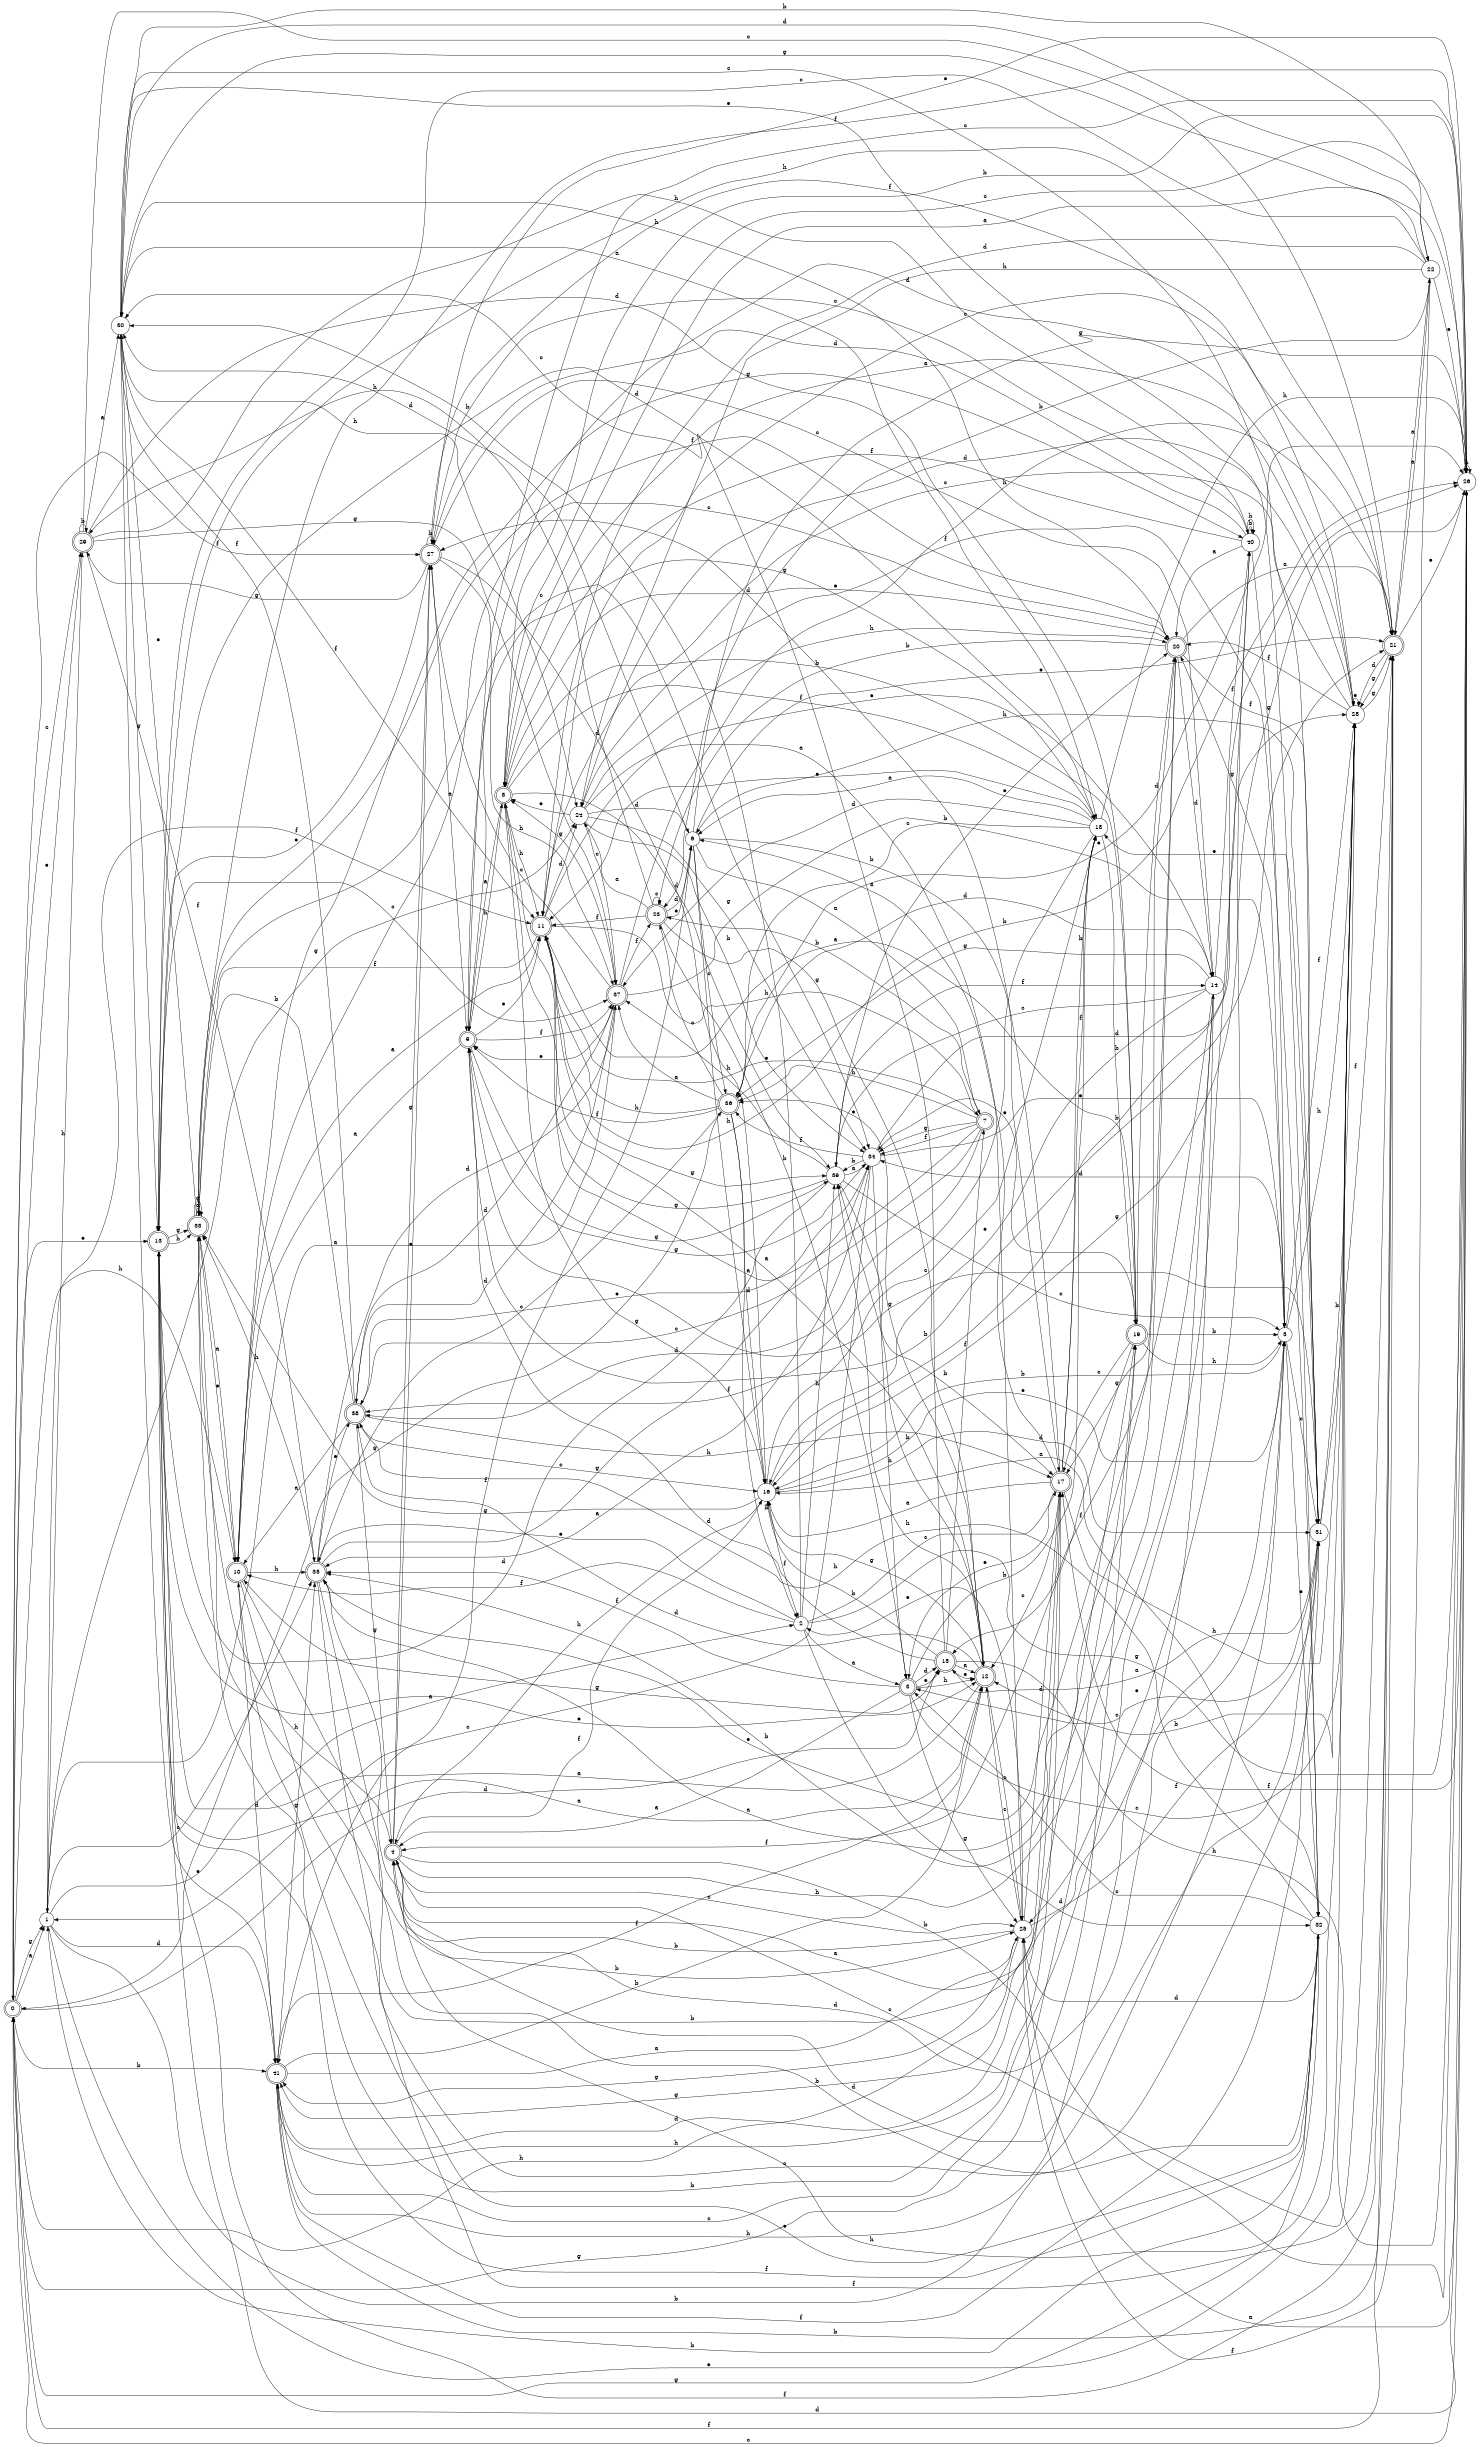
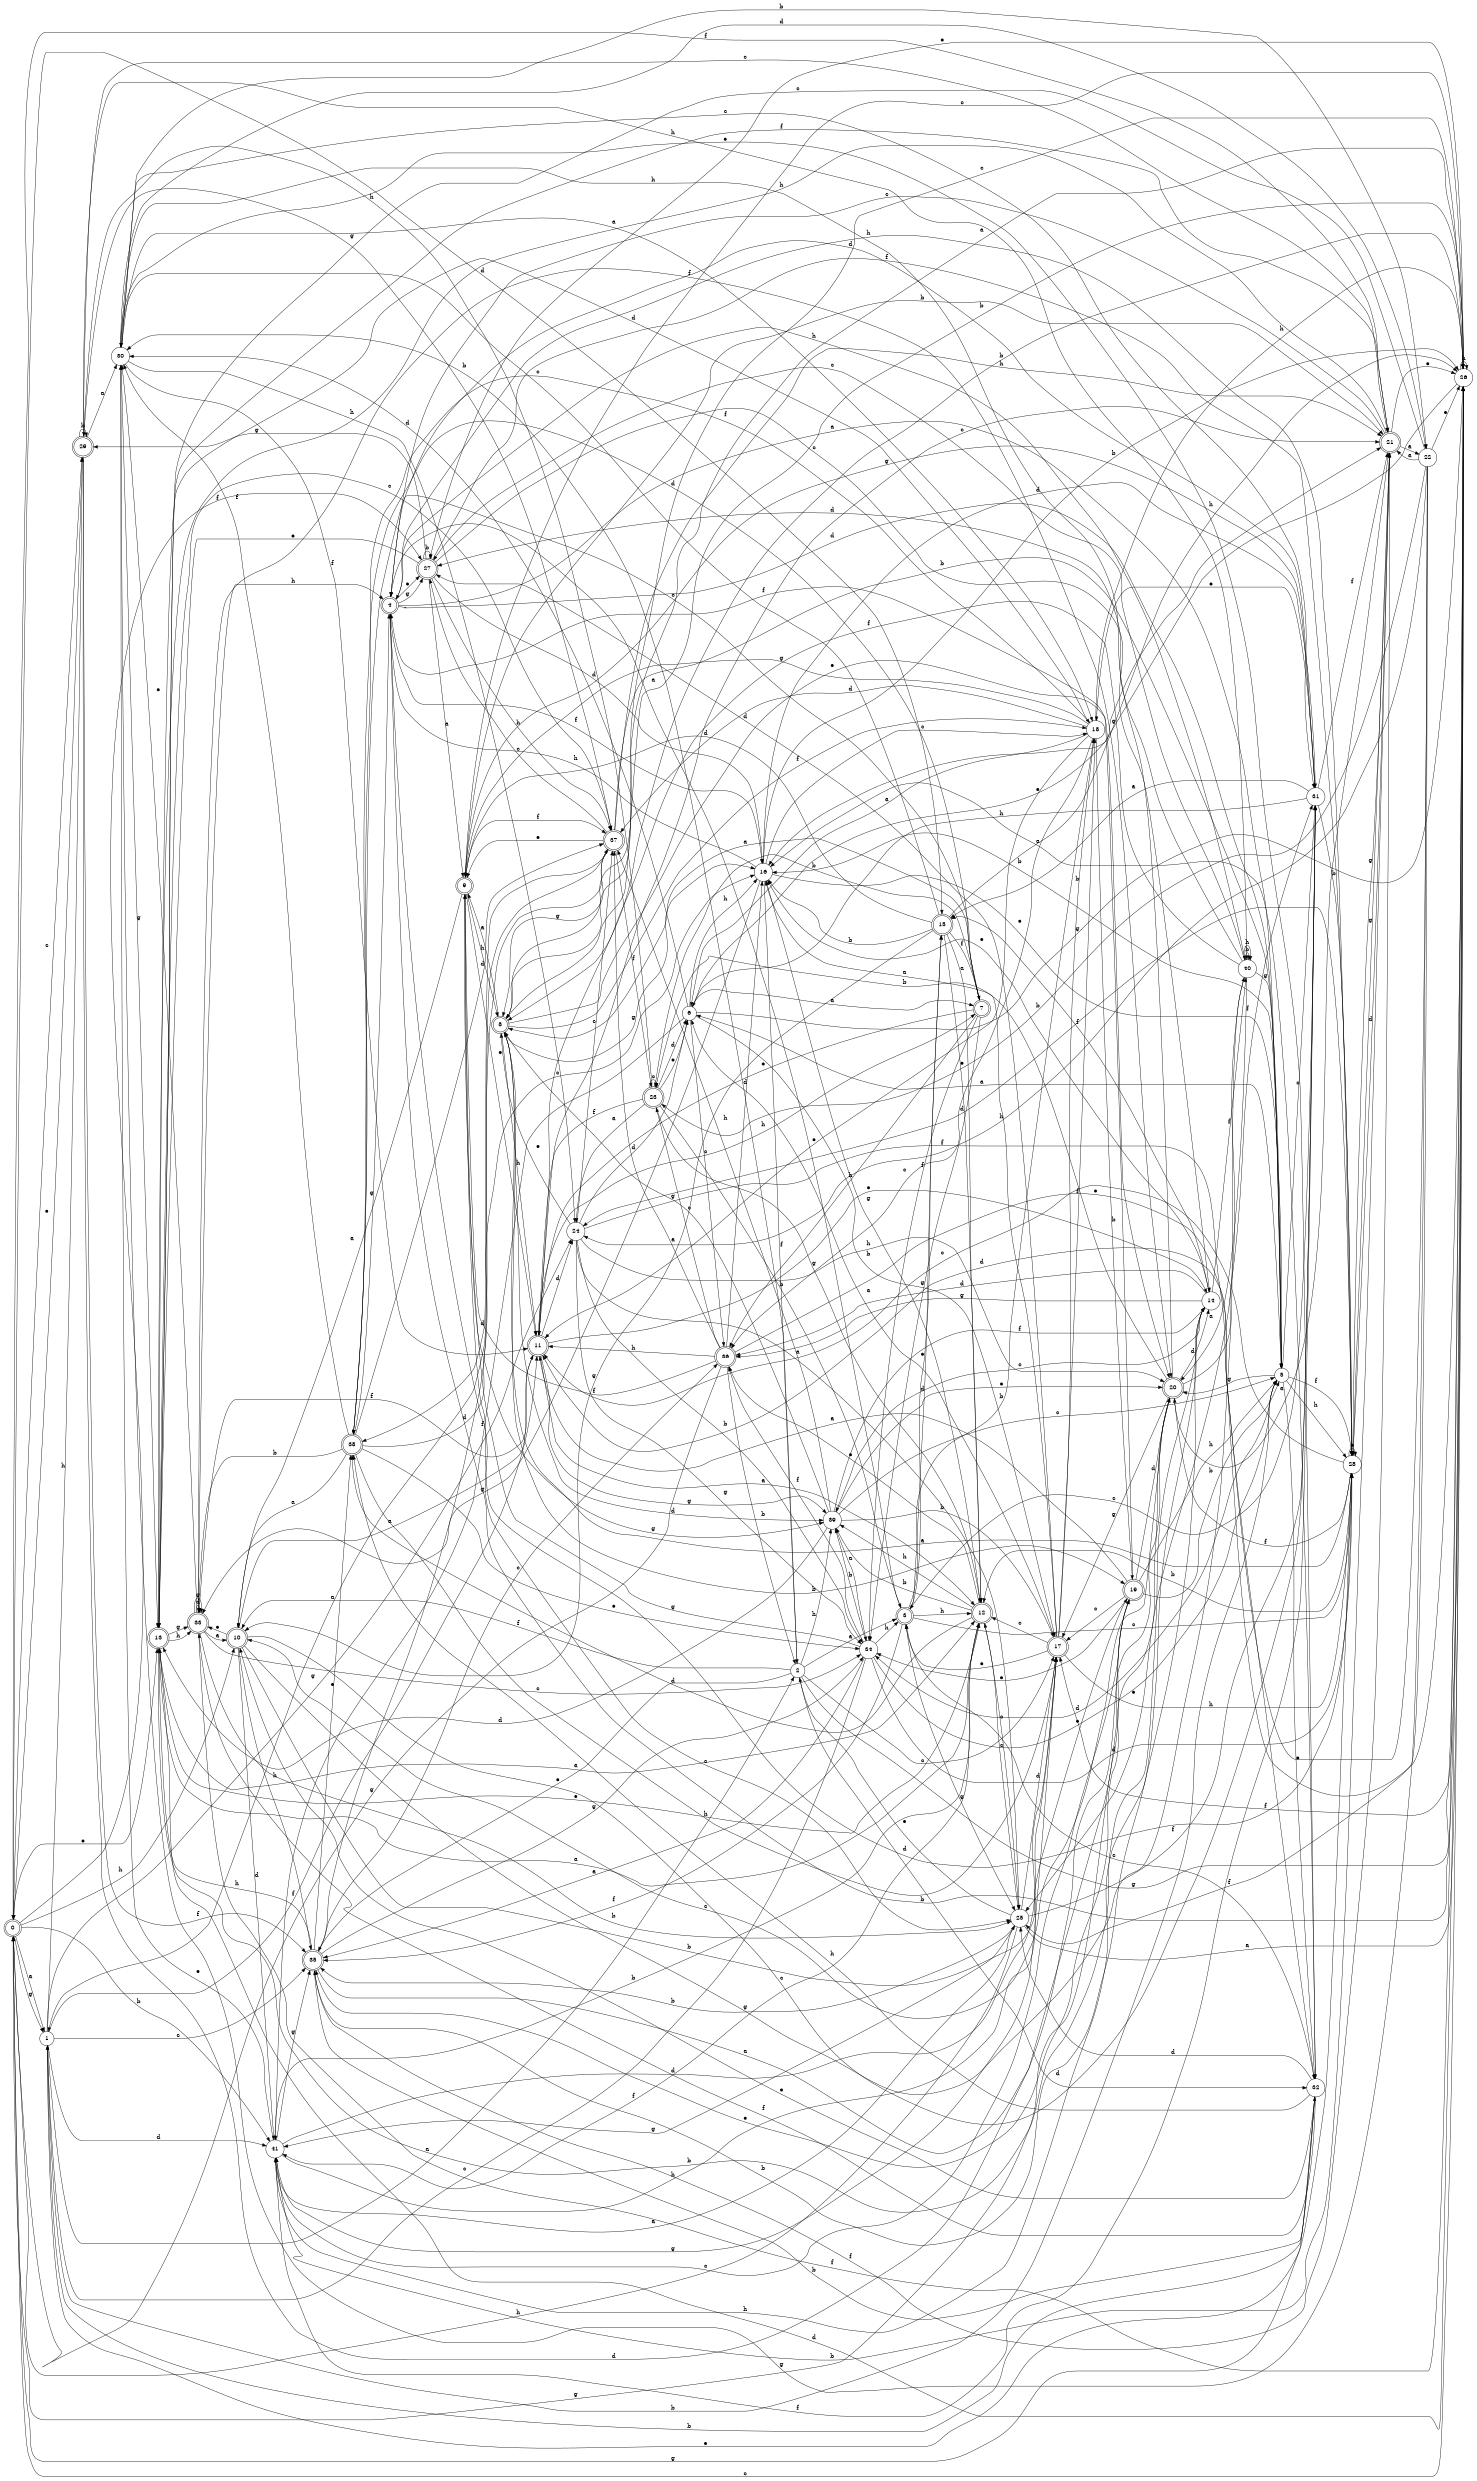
none -> (1112, 1084)
(269, 1397) -> (182, 1873)
(277, 2074) -> (275, 2149)
